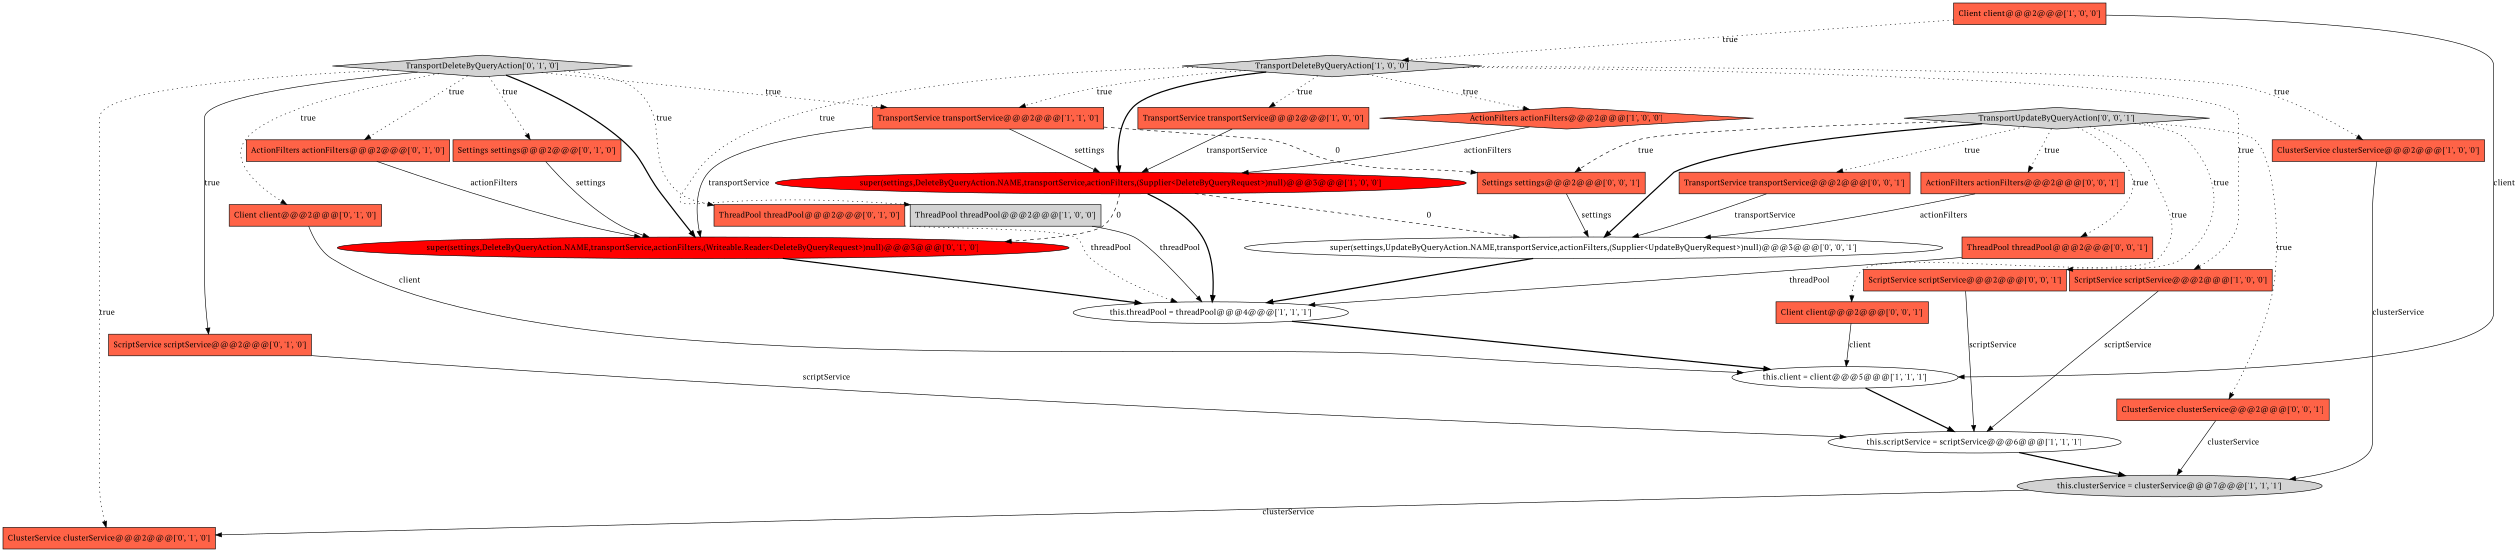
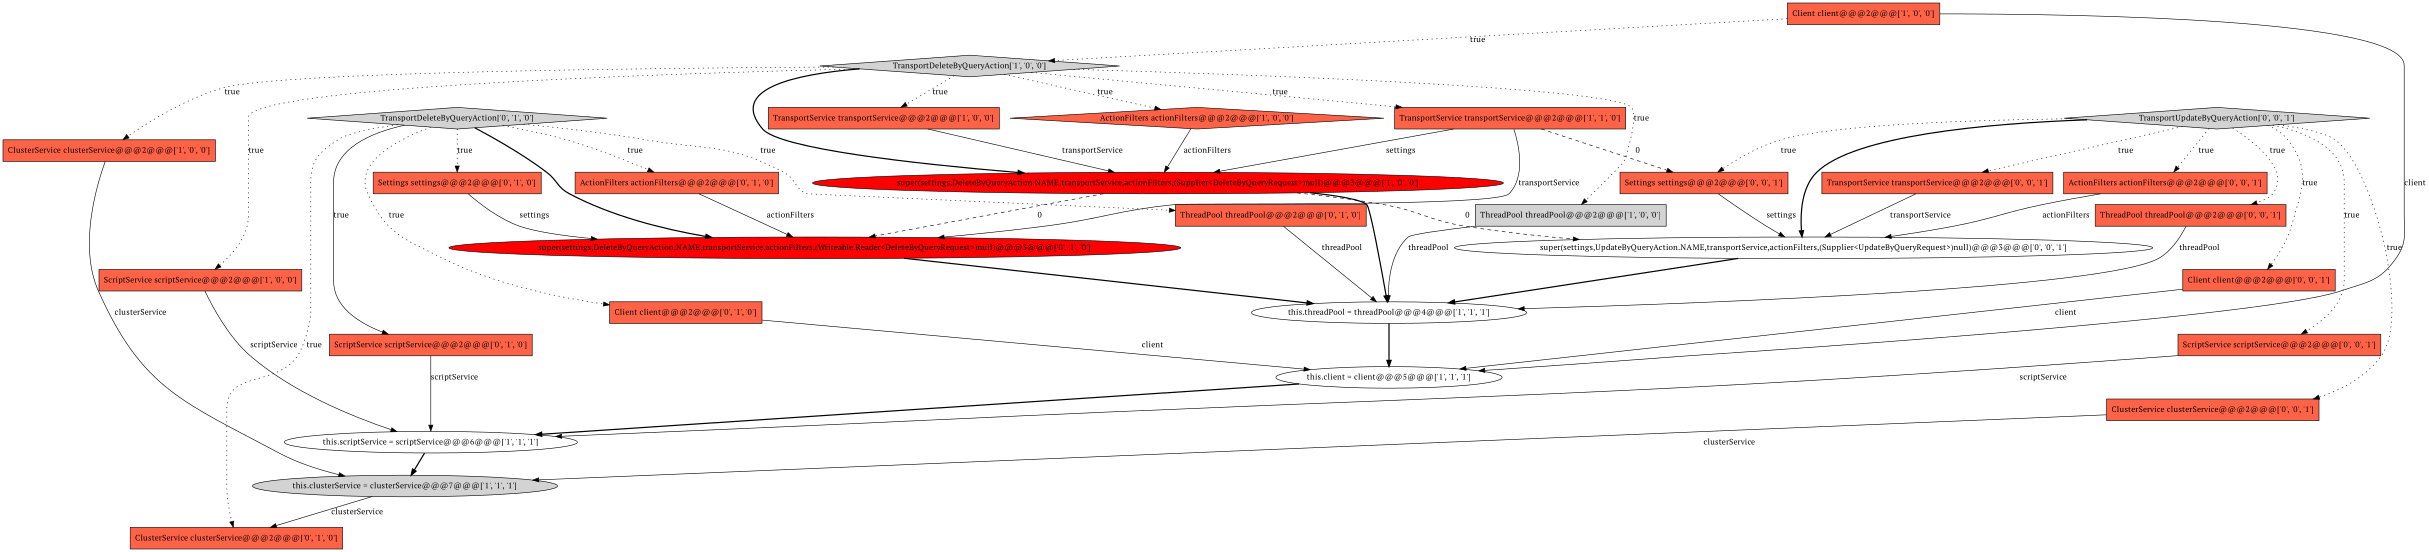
(711, 90) -> none
(1762, 129) -> (1893, 125)
(1049, 232) -> (1328, 262)
